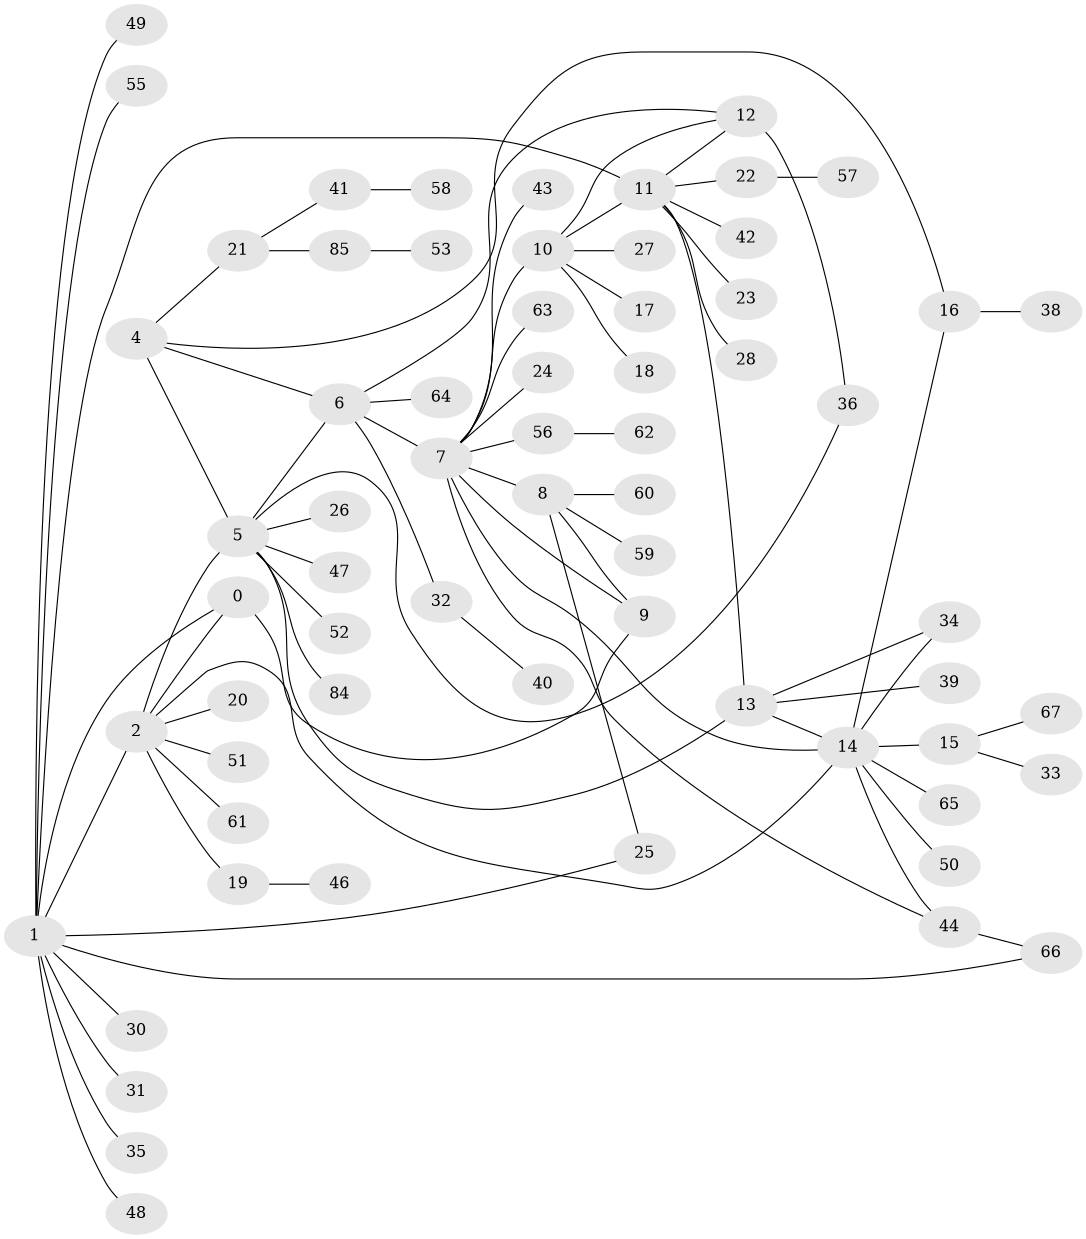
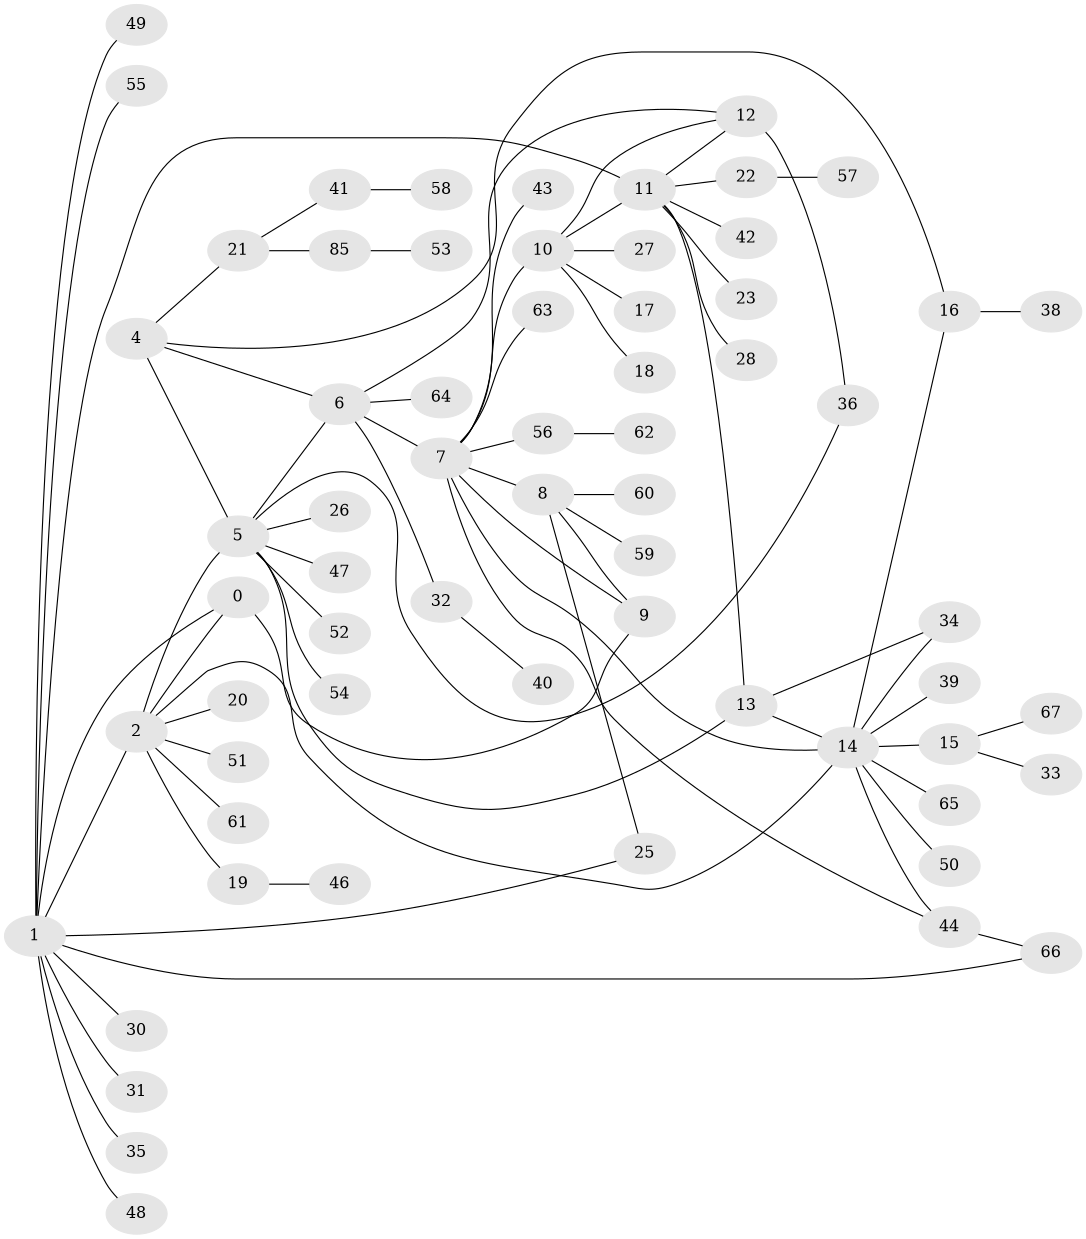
(543, 373) -> none
(340, 694) -> (340, 694)
(848, 694) -> (899, 715)
